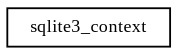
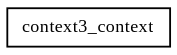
(89, 27) -> (89, 27)
